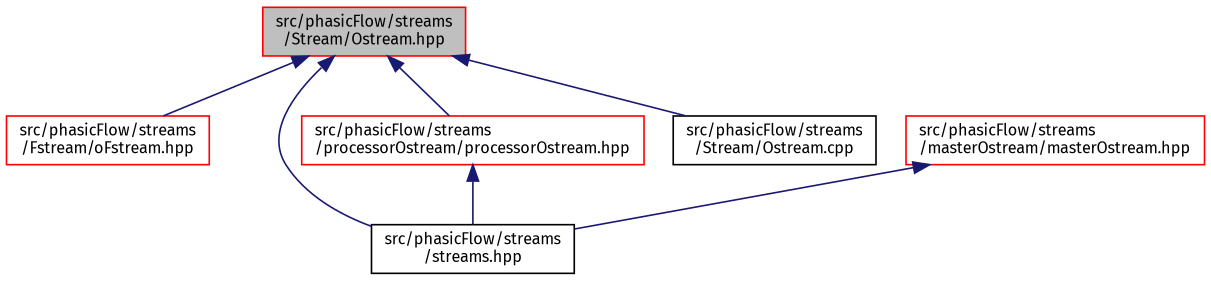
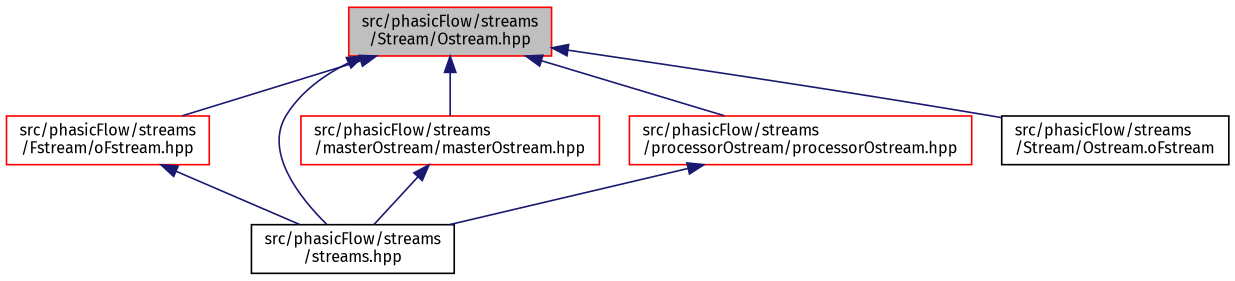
none -> (450, 94)
(775, 140) -> (1115, 140)
none -> (238, 198)
